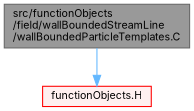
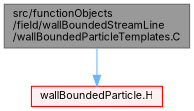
(97, 96) -> (97, 96)
